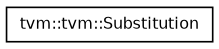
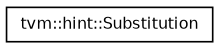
(110, 25) -> (110, 25)
